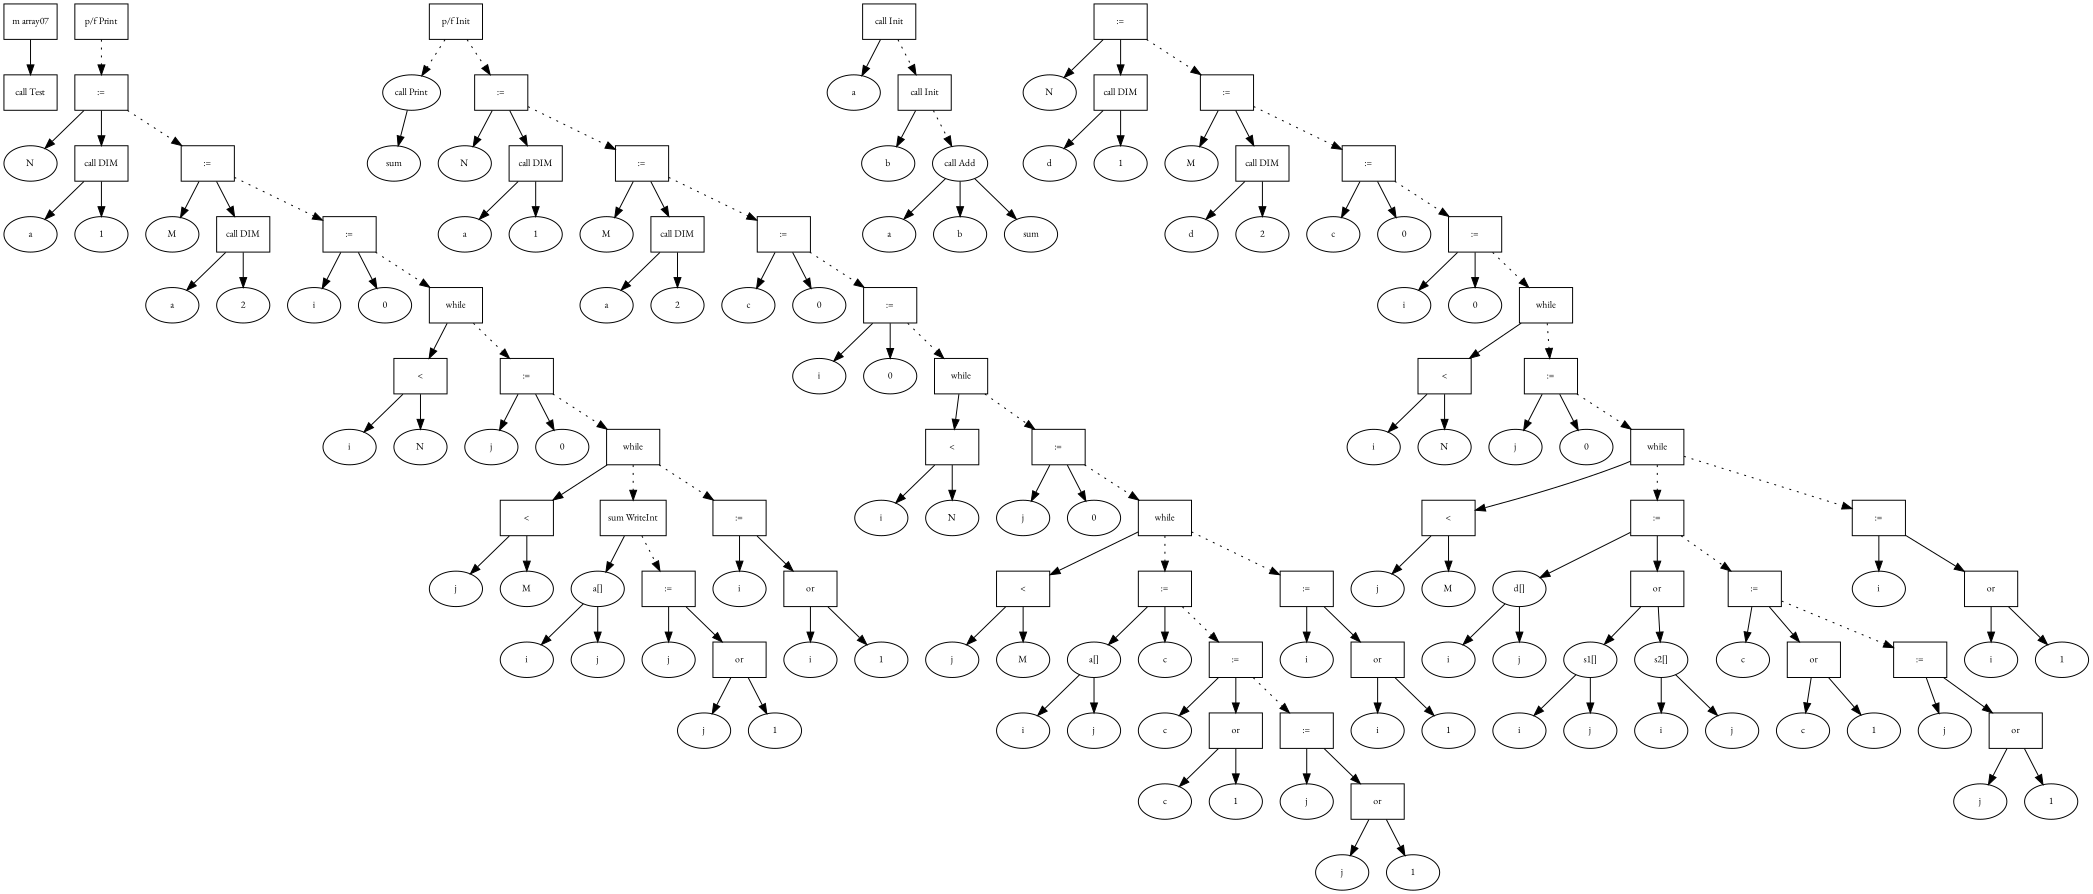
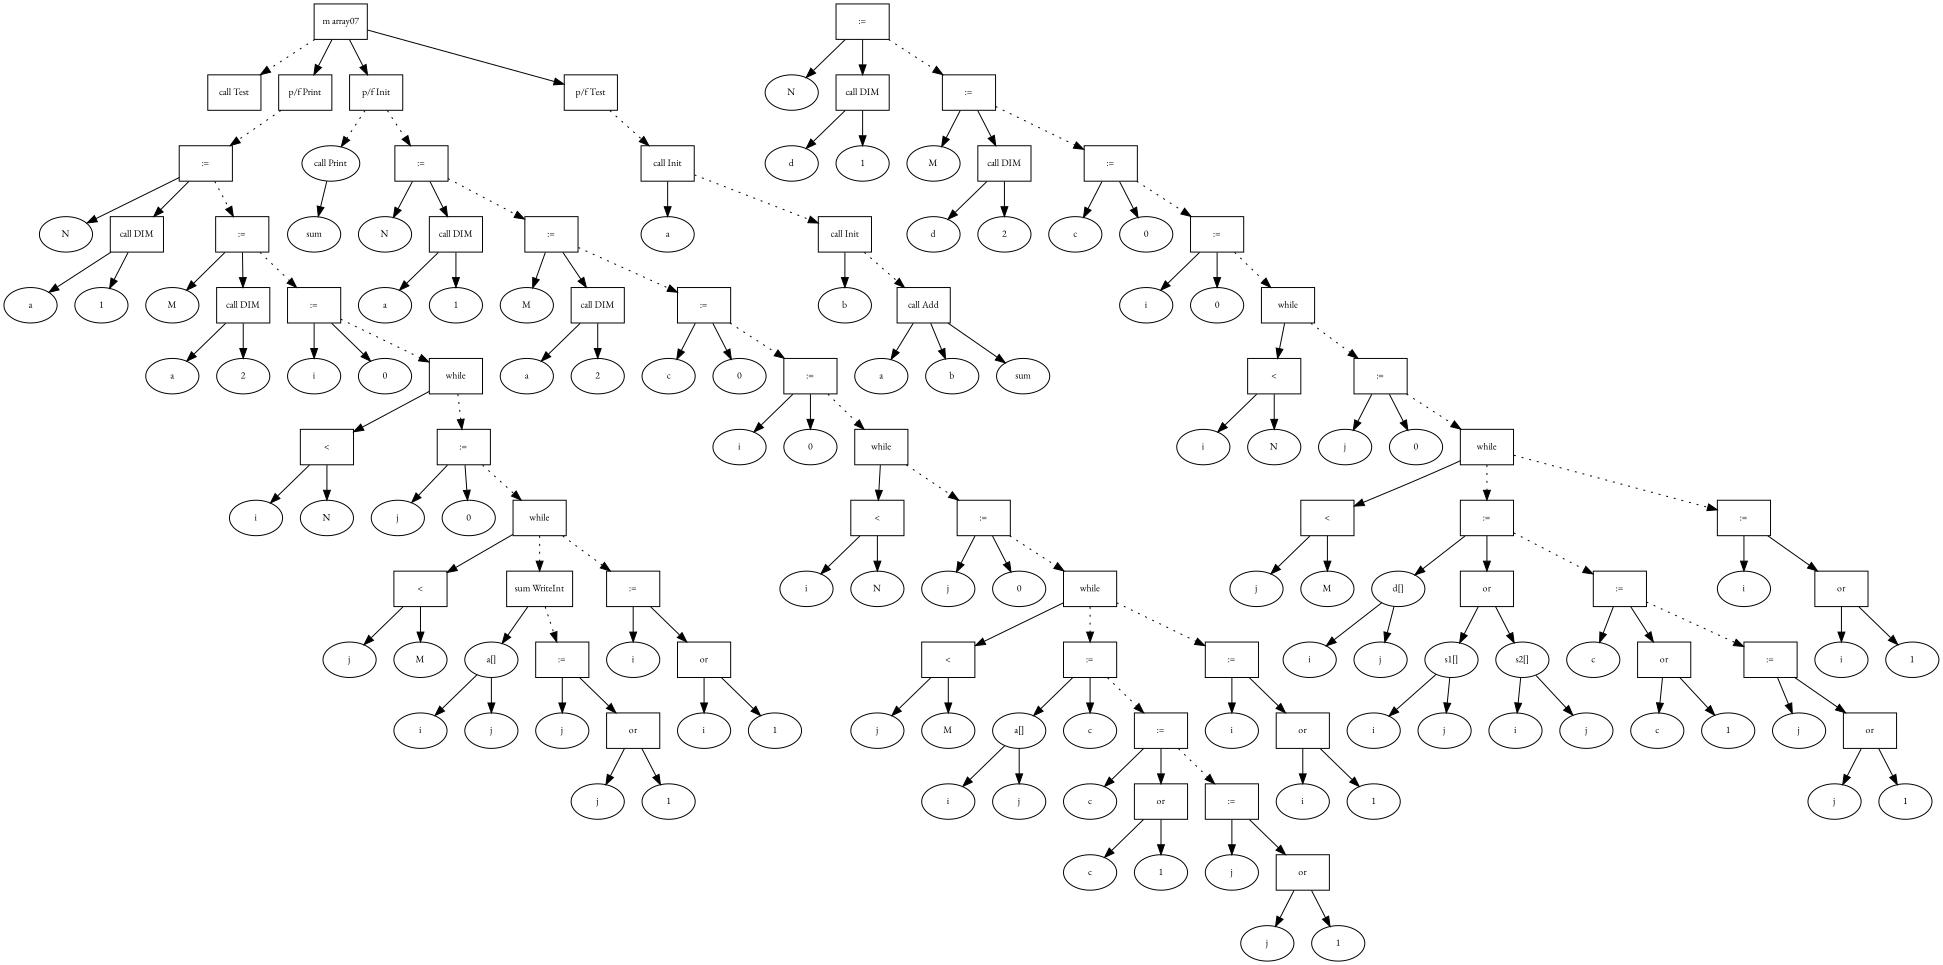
(31, 52) -> (292, 54)
none -> (325, 53)
none -> (356, 53)
none -> (591, 93)
(960, 163) -> (924, 305)
